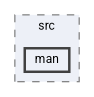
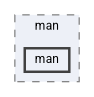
(47, 27) -> (47, 27)
